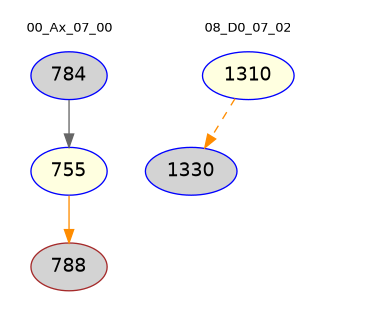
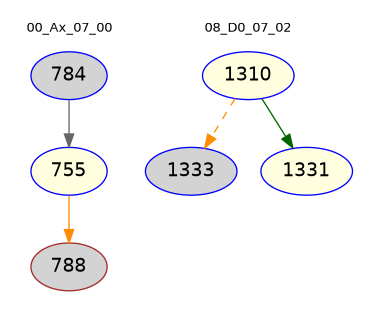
(191, 171) -> (191, 171)
none -> (307, 171)
